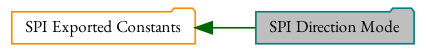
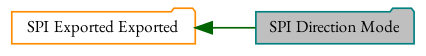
(104, 28) -> (104, 28)
